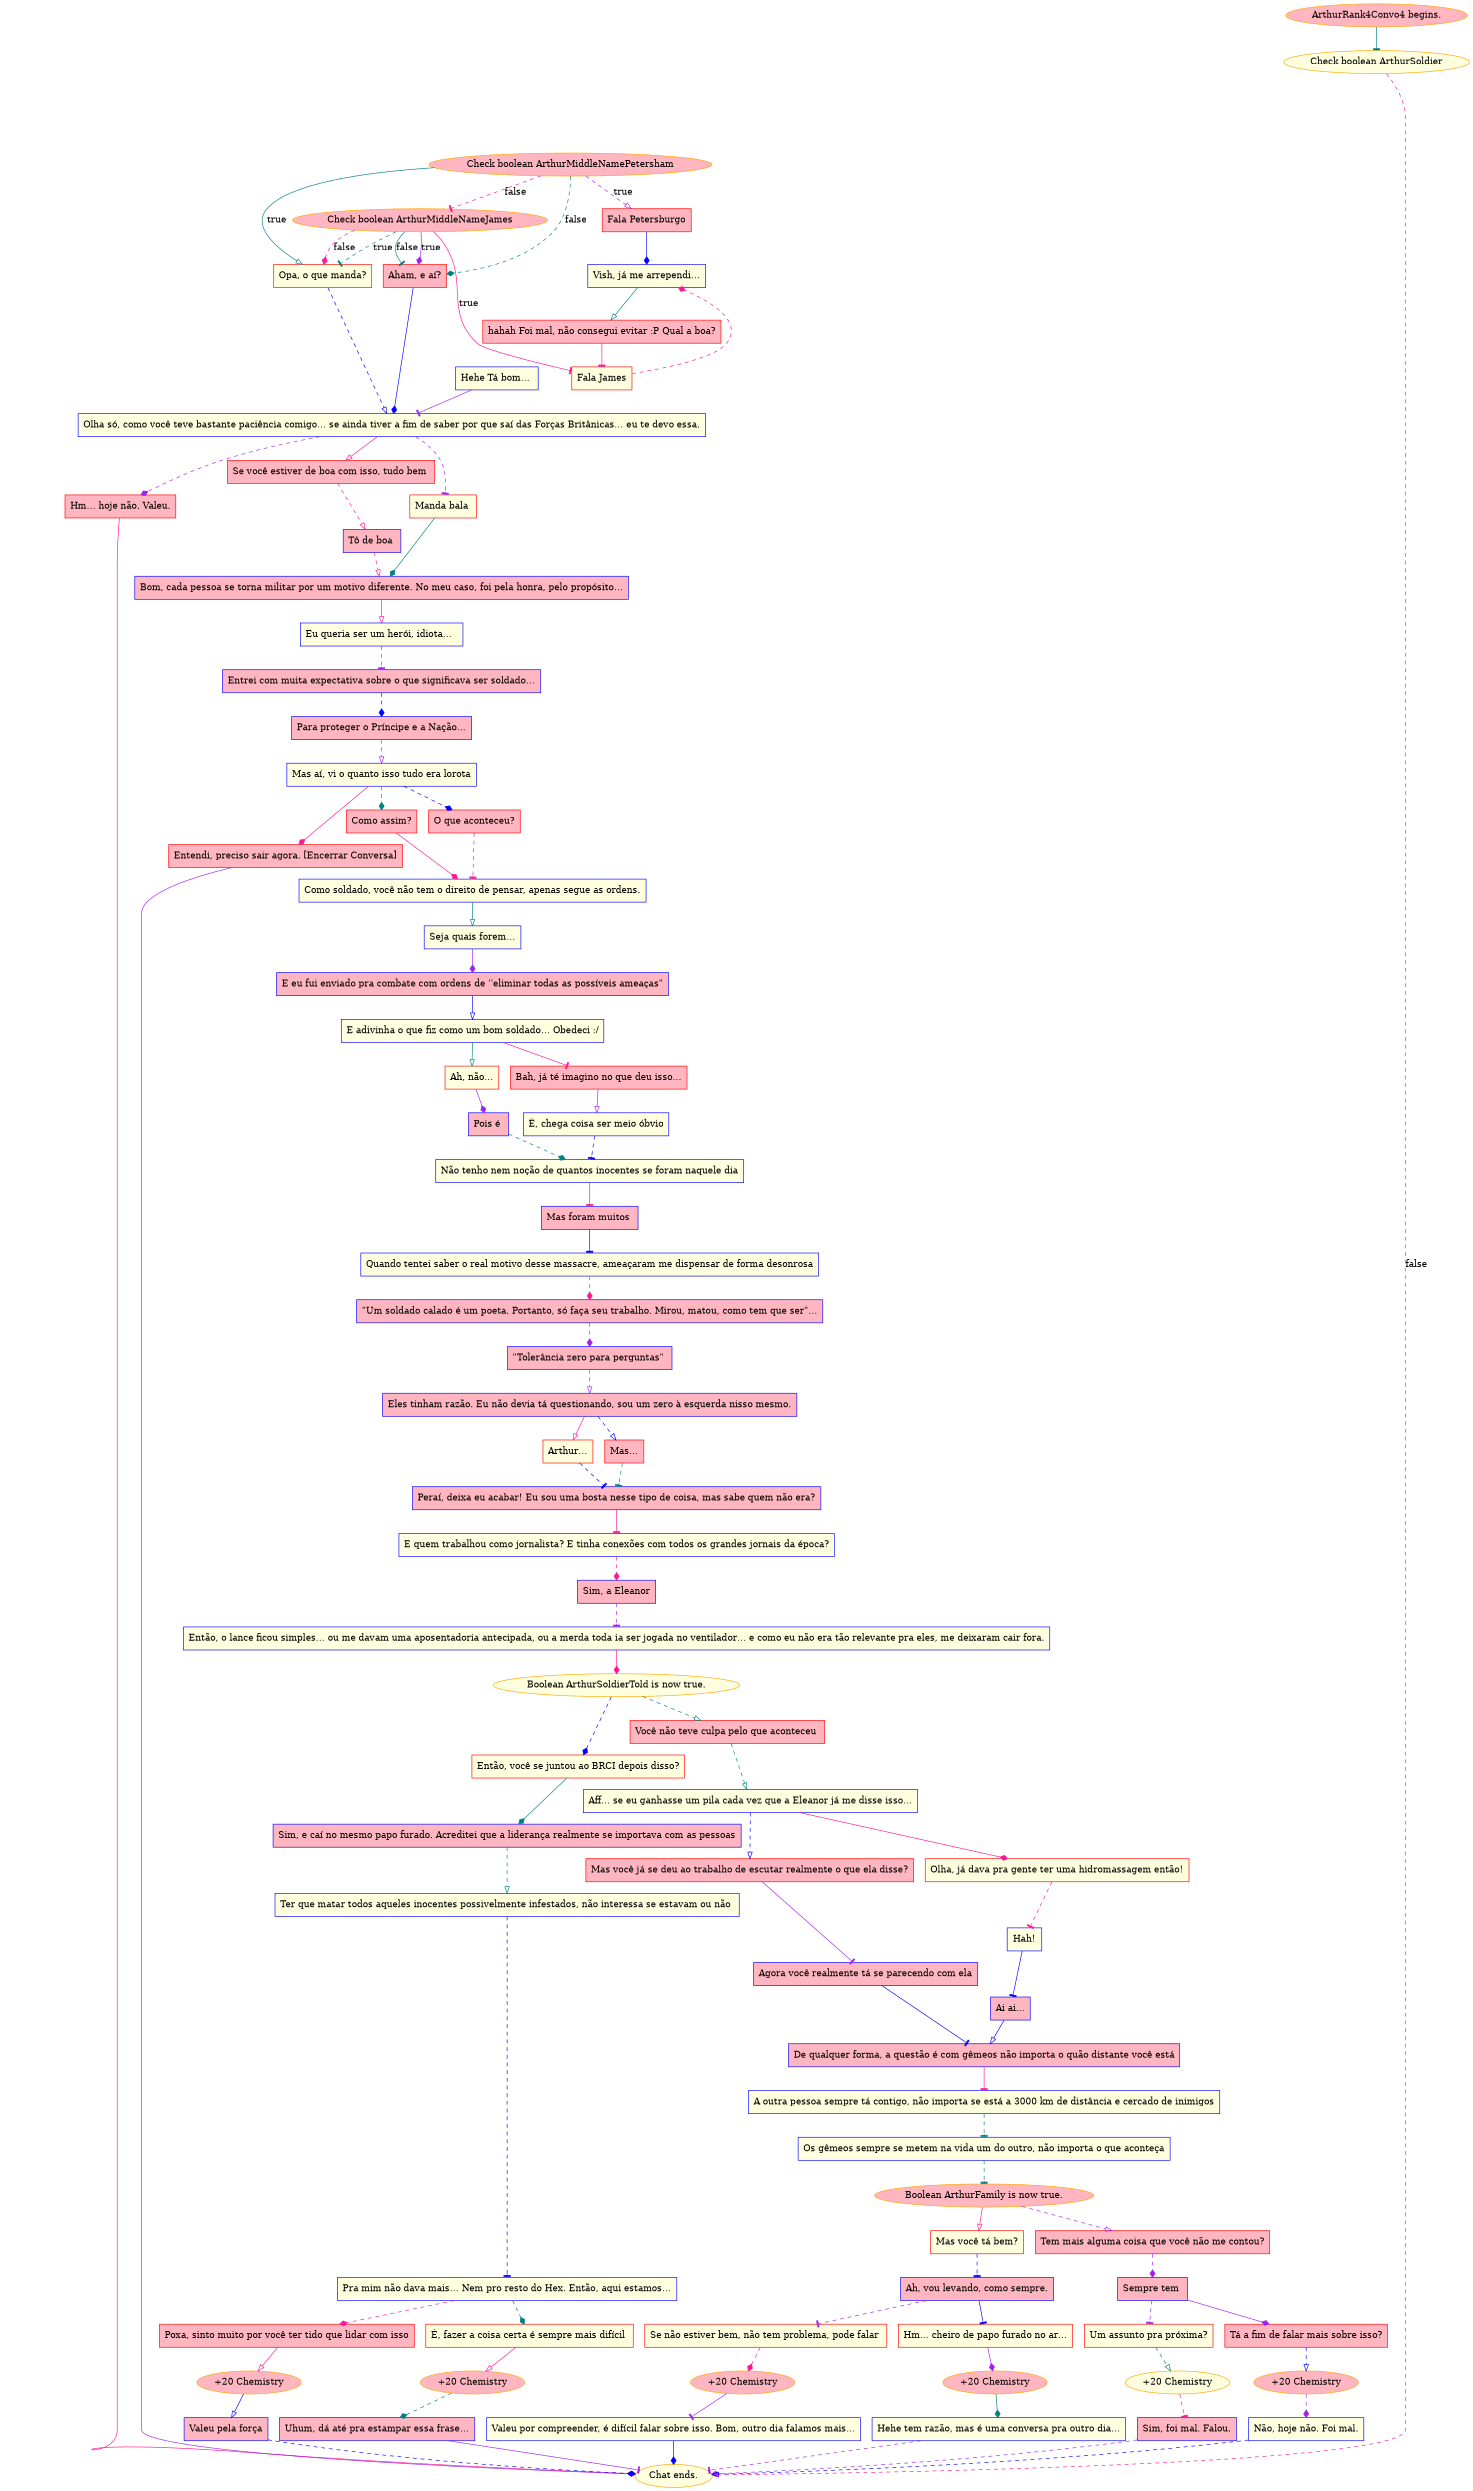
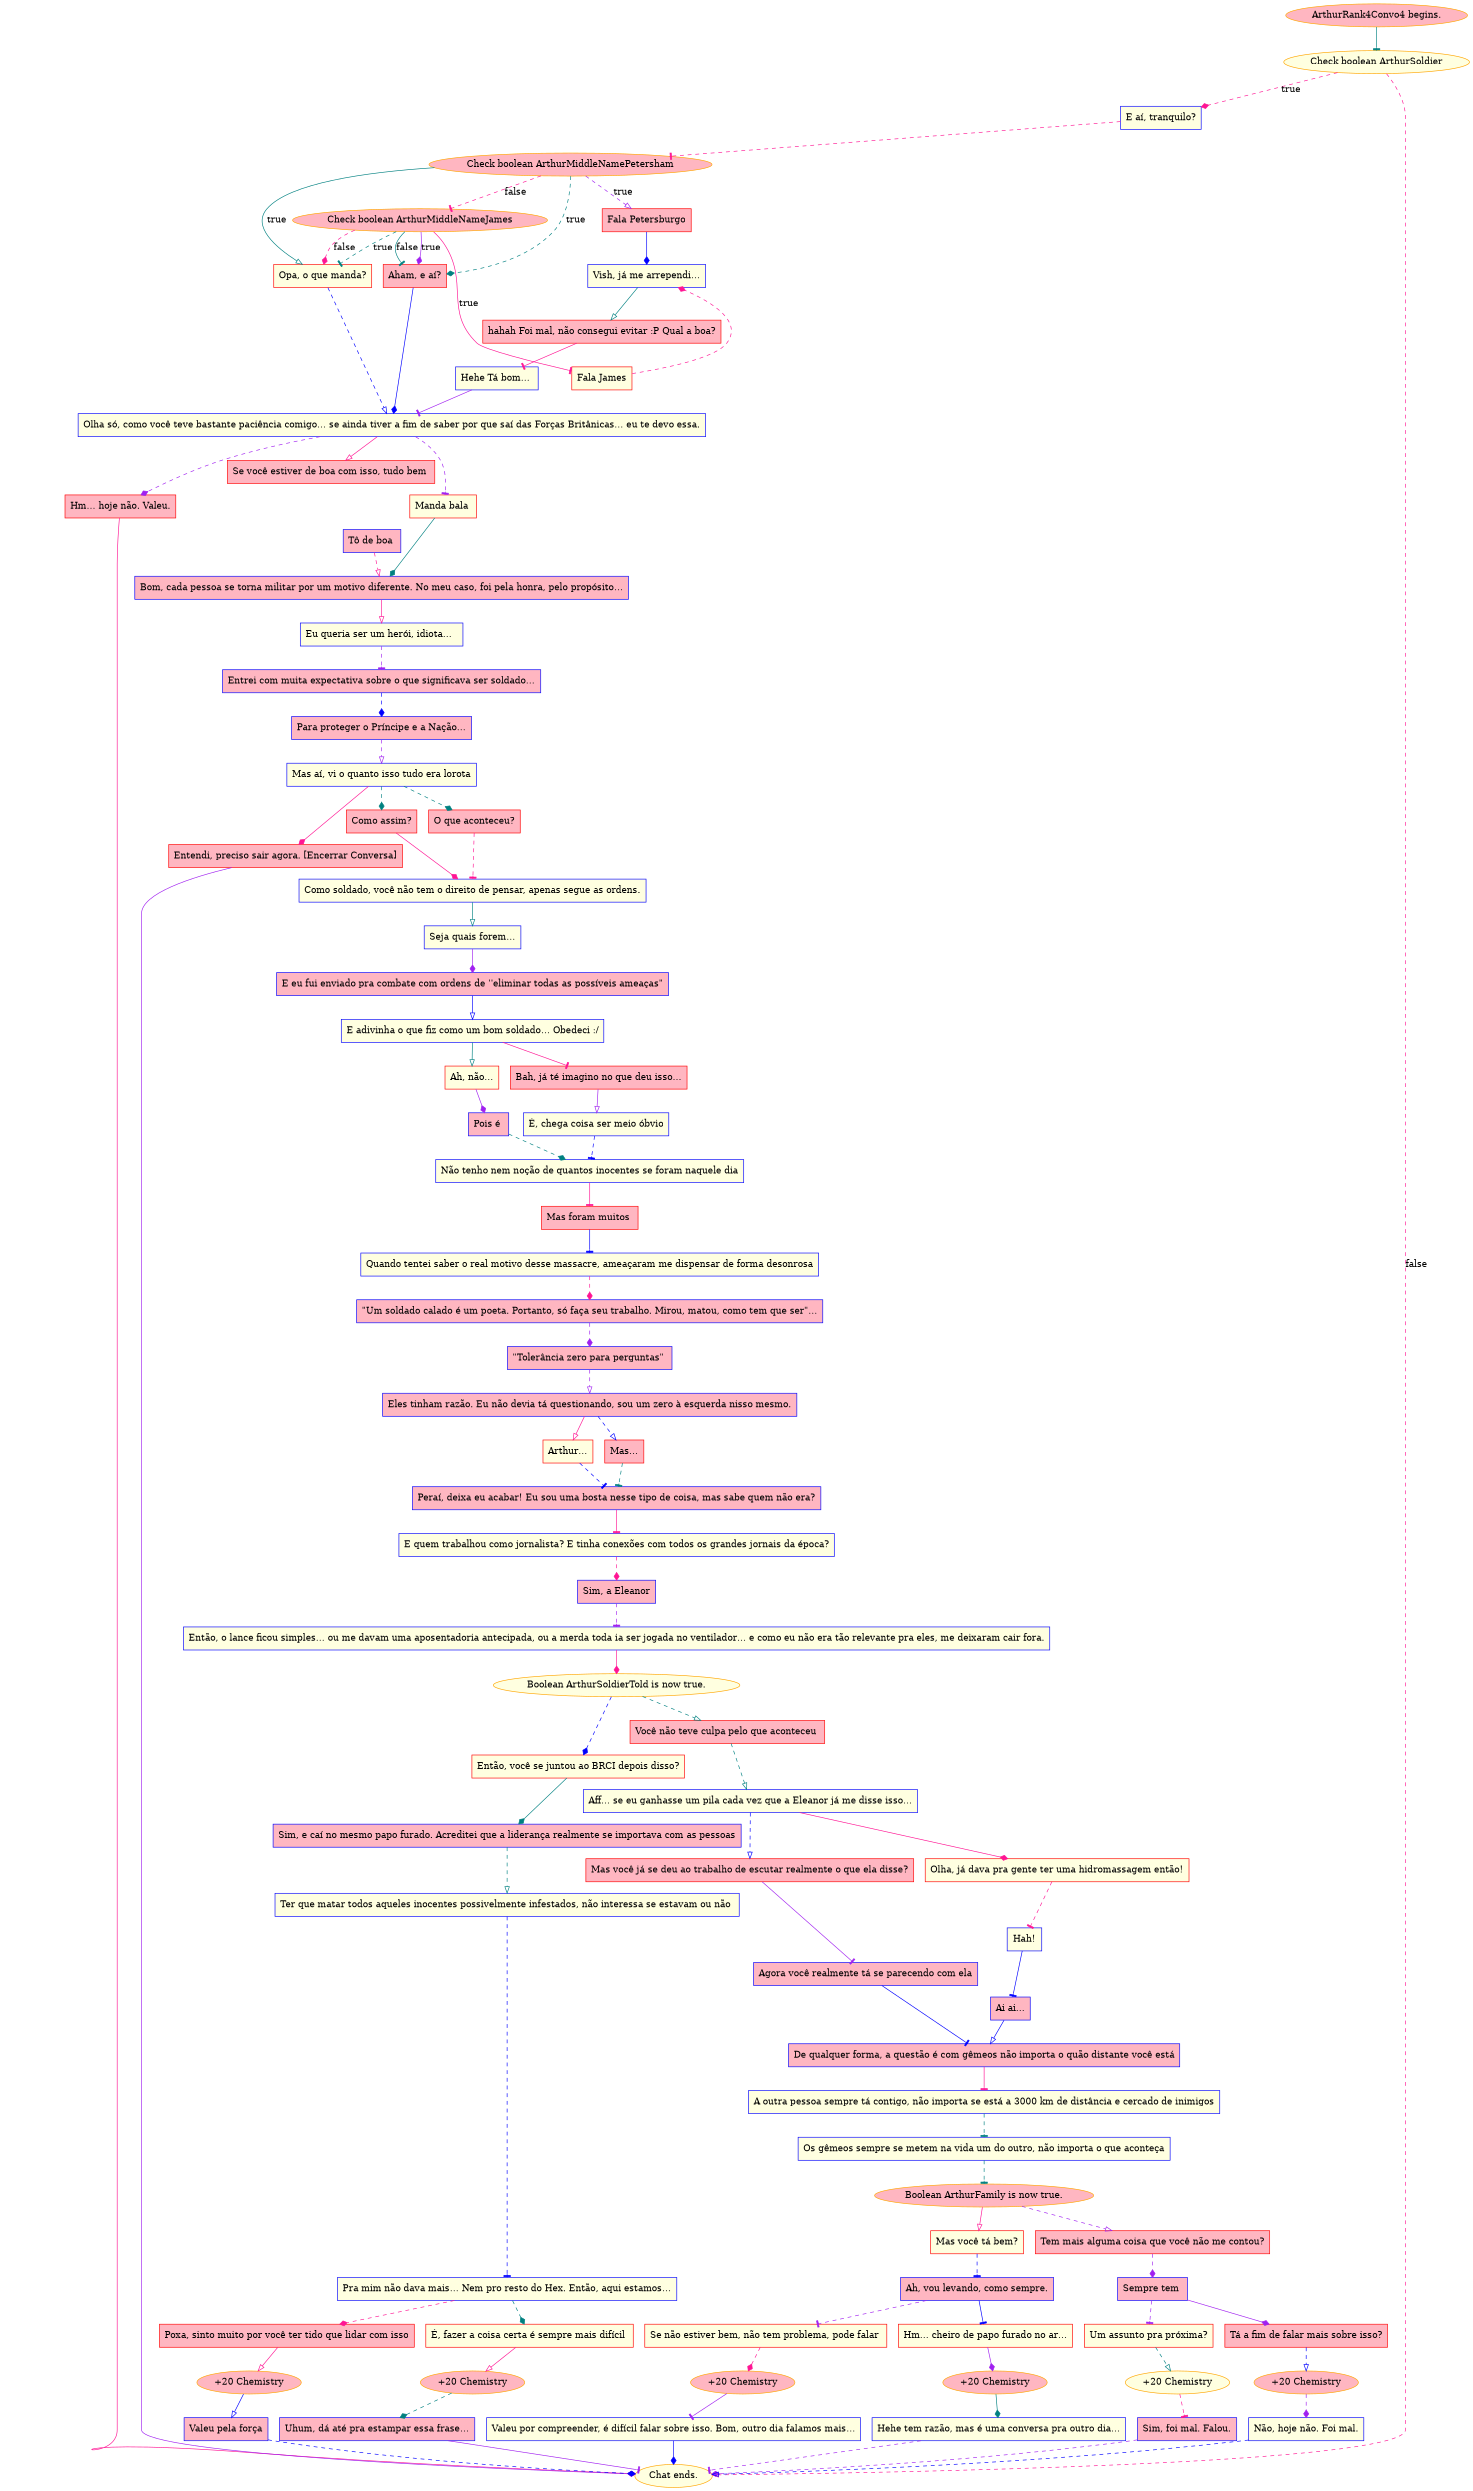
none -> (1161, 118)
(576, 220) -> (576, 220)
(602, 353) -> (551, 354)
(350, 504) -> none
(424, 796) -> (424, 796)
(590, 1218) -> (590, 1218)
